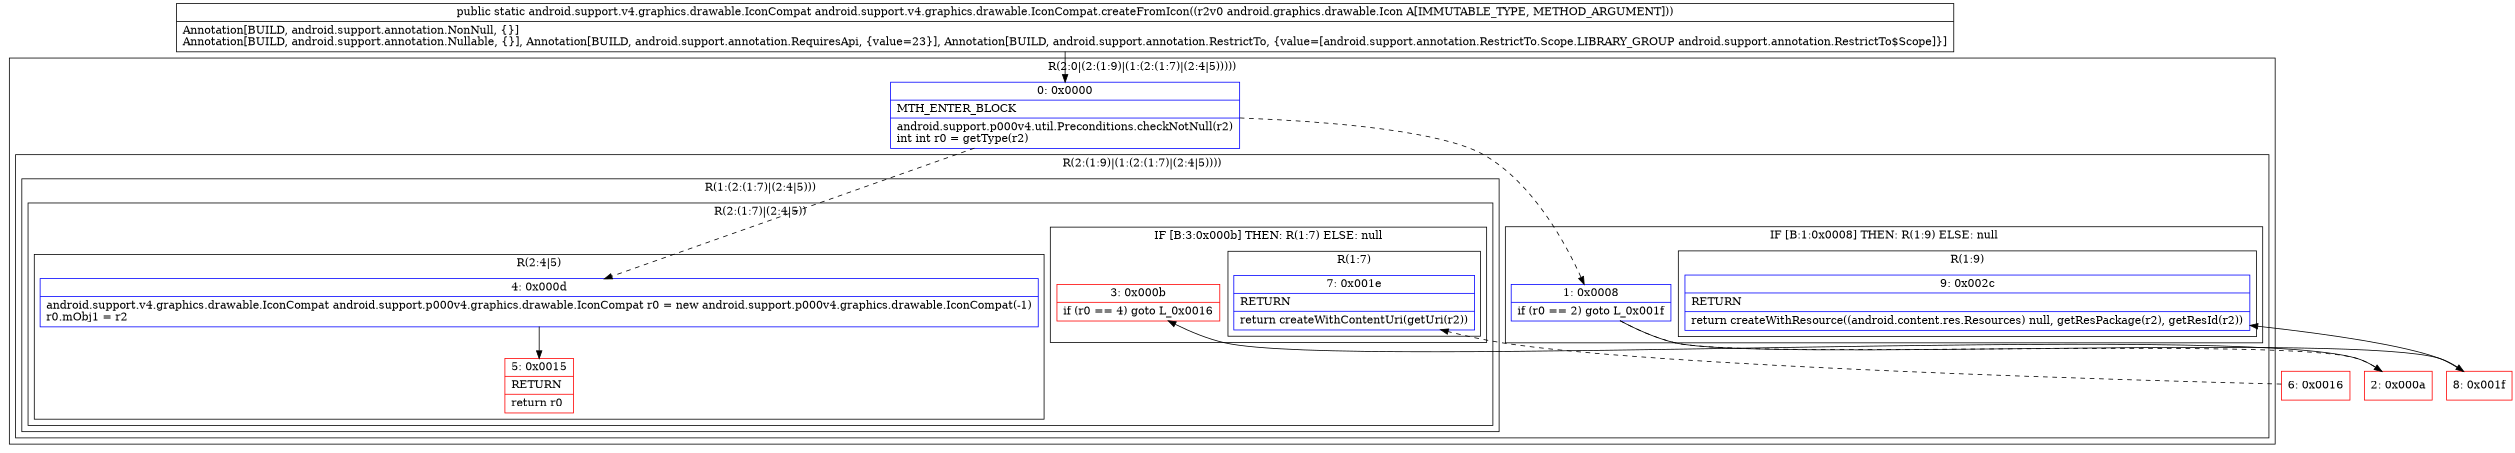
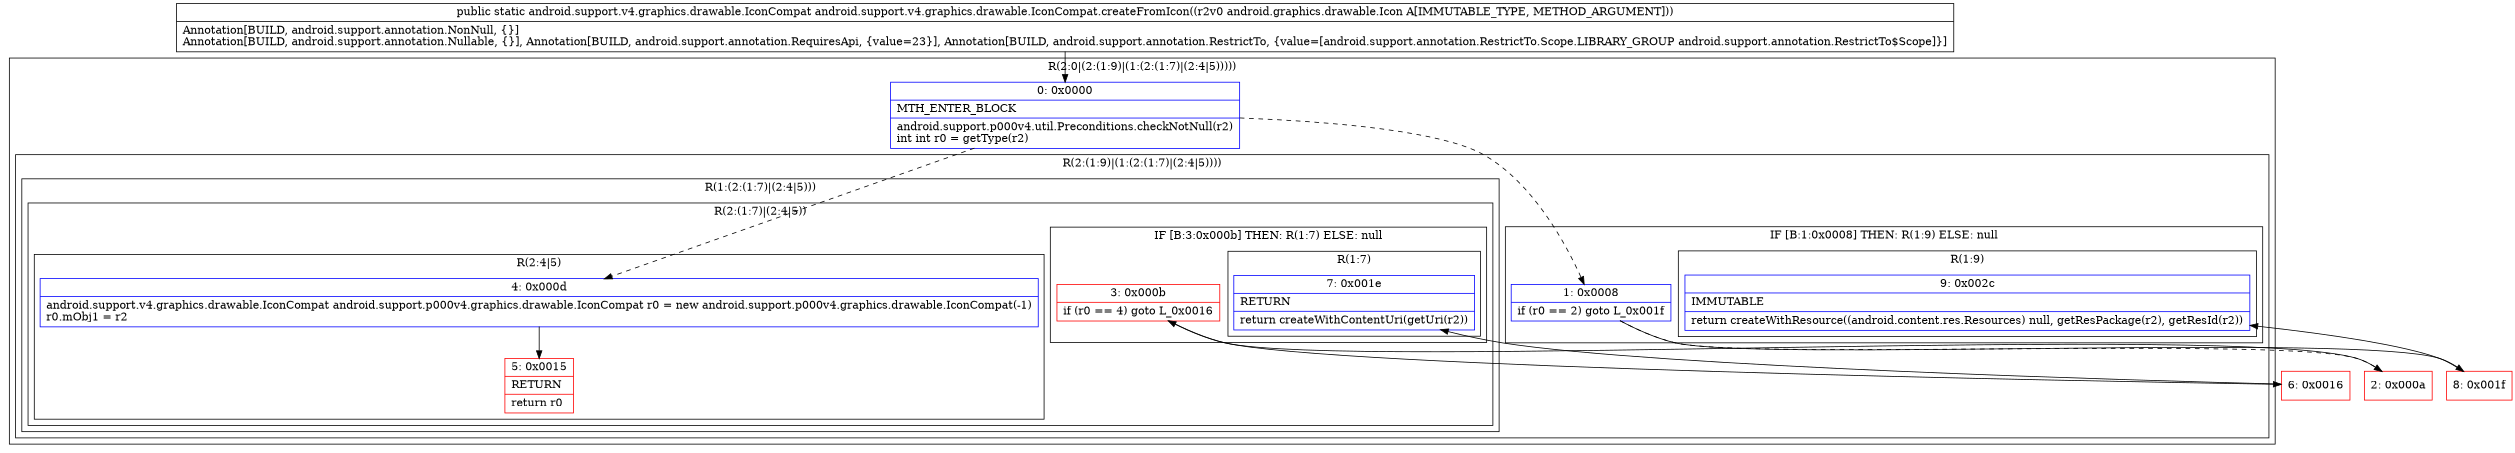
(1717, 302) -> (1728, 302)
(1864, 370) -> (1864, 370)
none -> (1718, 372)
